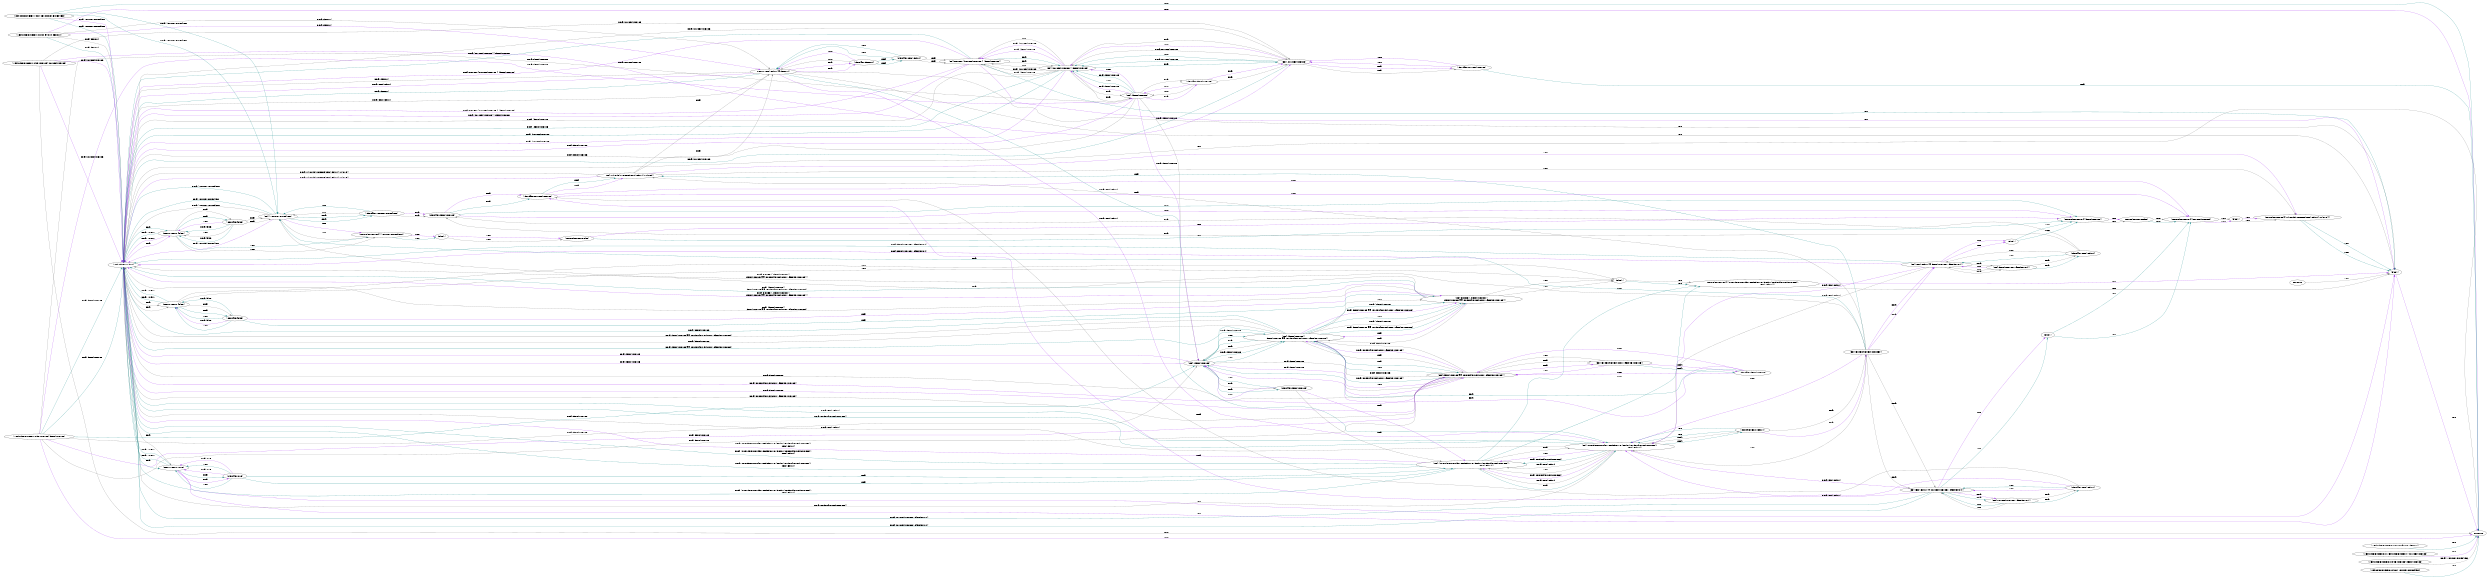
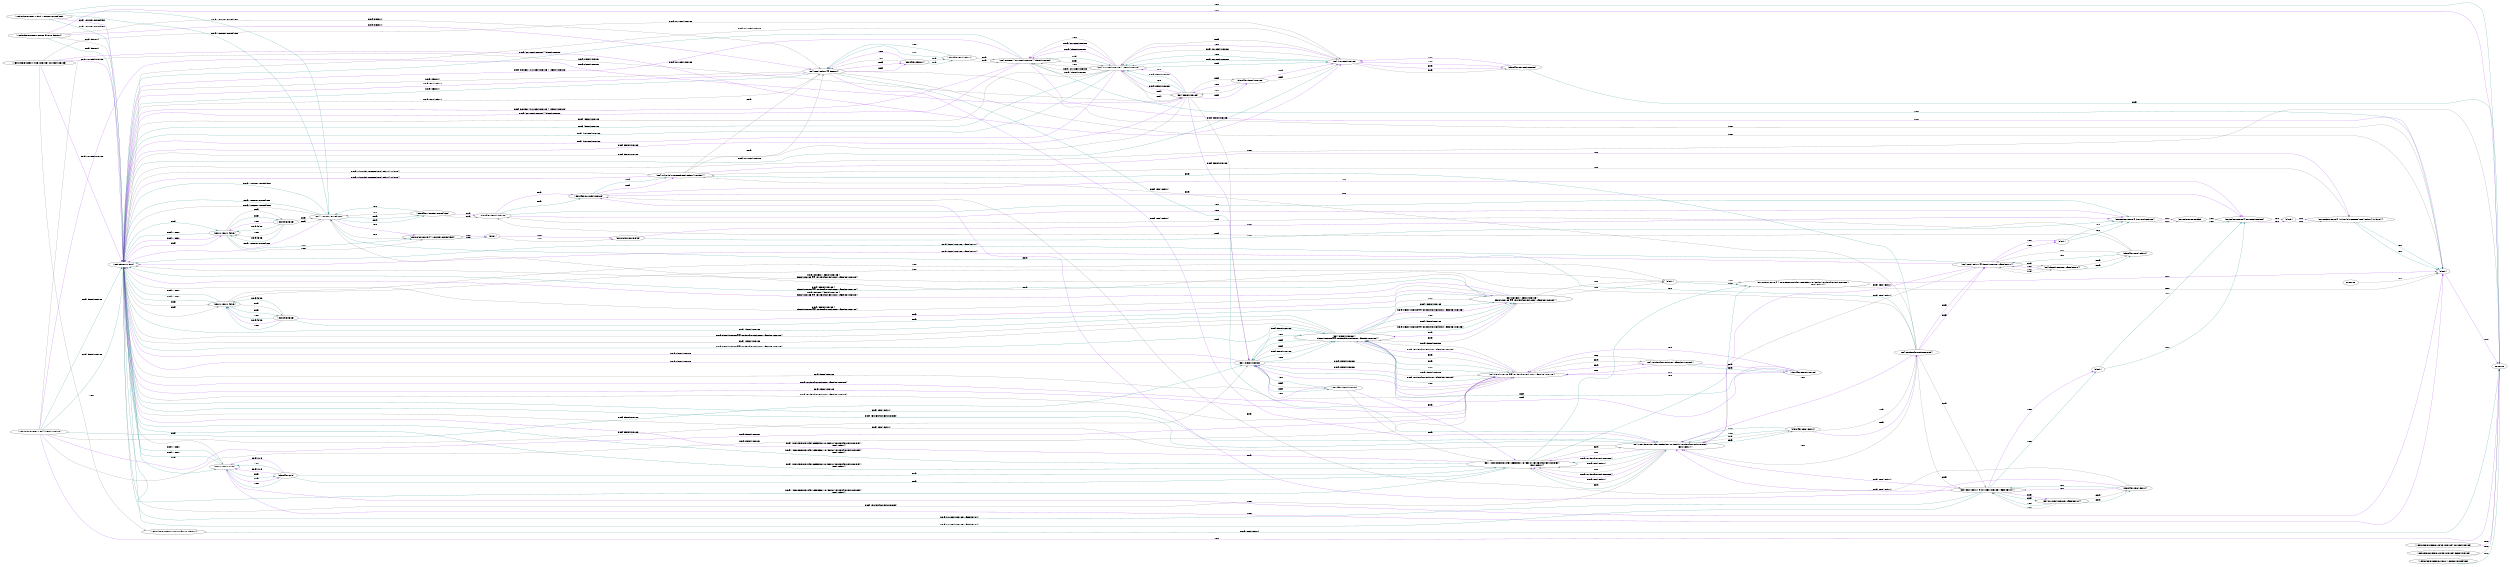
(39, 16) -> (39, 17)
(773, 72) -> (824, 71)
(630, 176) -> (680, 175)
(2083, 219) -> (2135, 219)
(39, 437) -> (39, 432)
(1062, 533) -> (57, 297)
(2454, 542) -> (1250, 531)
(2395, 554) -> (2443, 545)
(2454, 558) -> (2486, 547)
